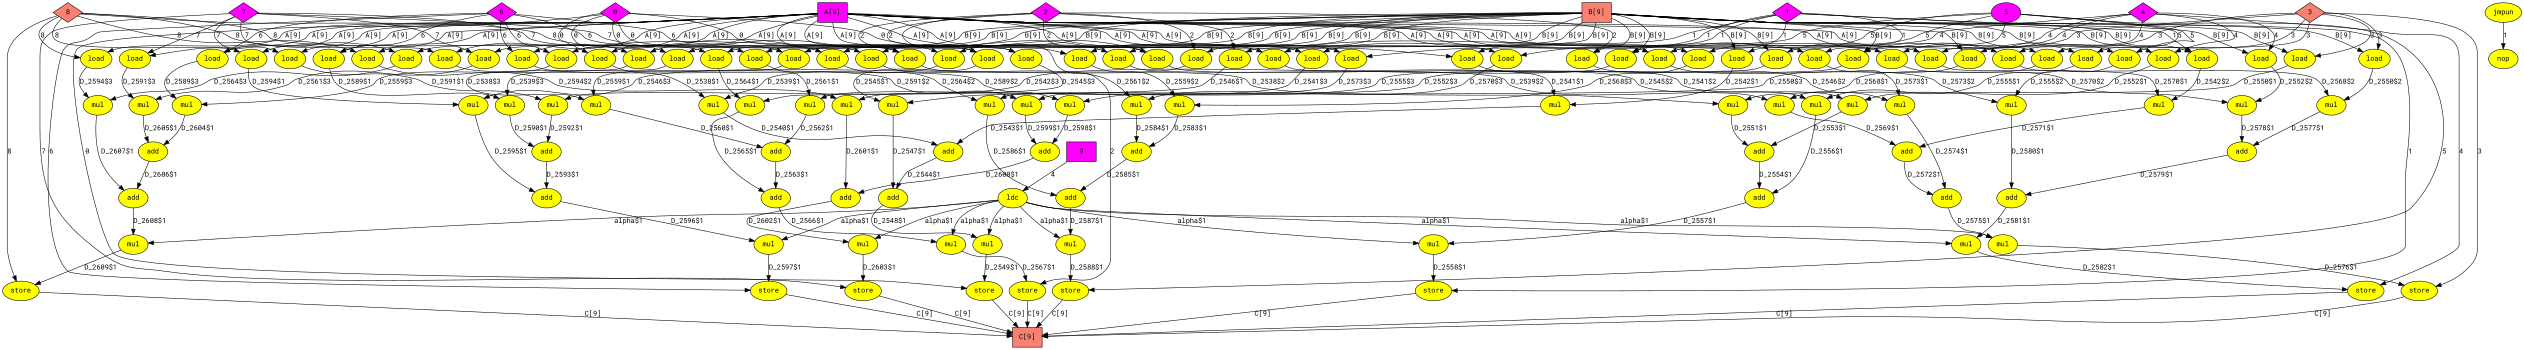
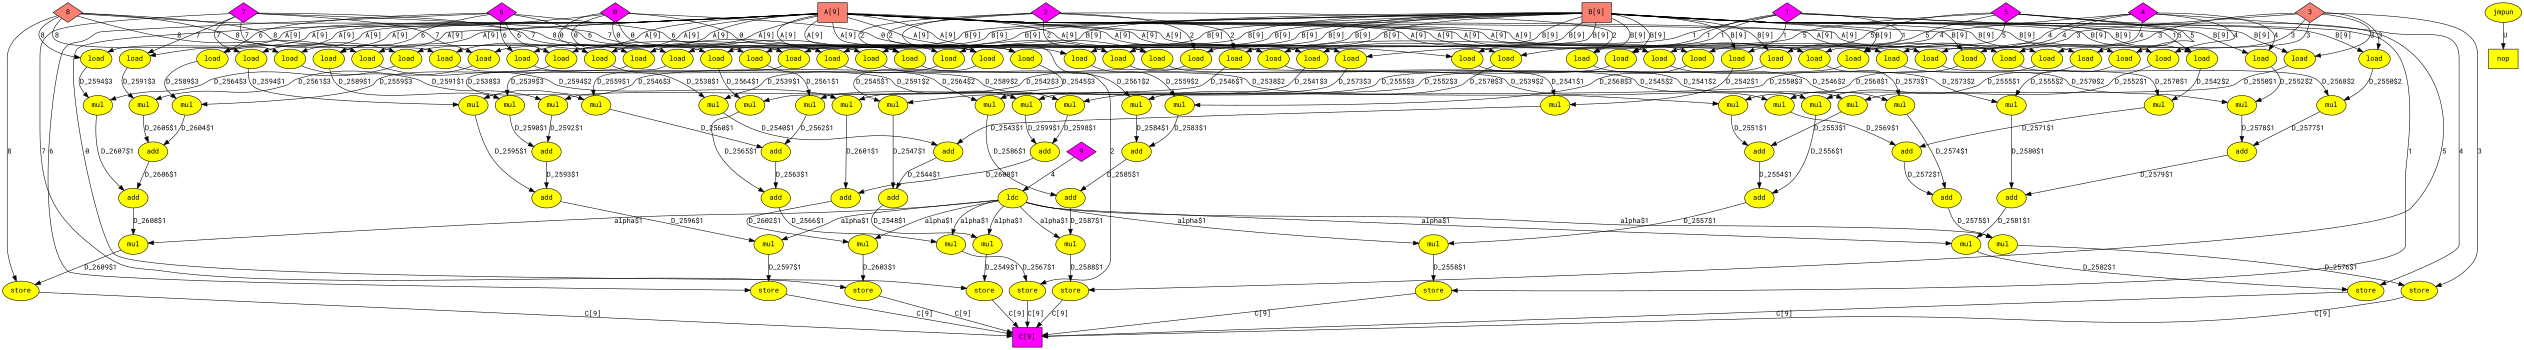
(833, 13) -> (833, 13)
(2006, 13) -> (2006, 13)
(2505, 36) -> (2505, 36)
(2503, 59) -> (2503, 59)
(1081, 152) -> (1081, 152)
(1027, 337) -> (1027, 337)
